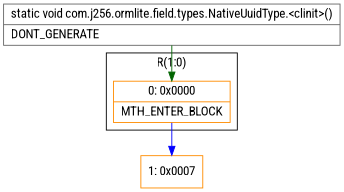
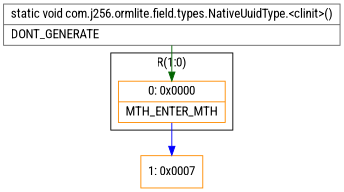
(172, 112) -> (172, 112)
